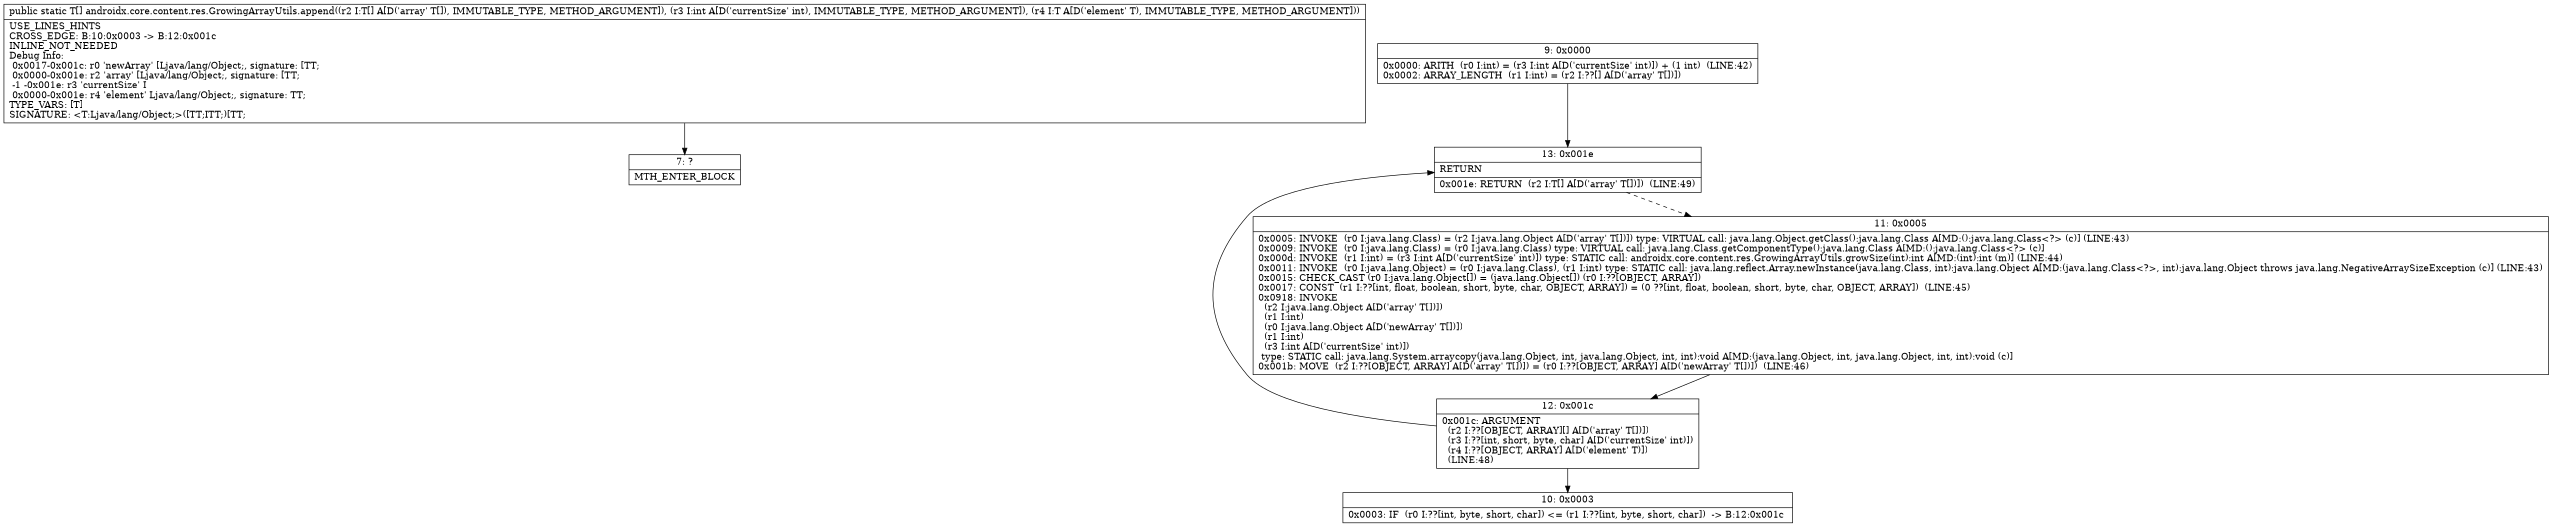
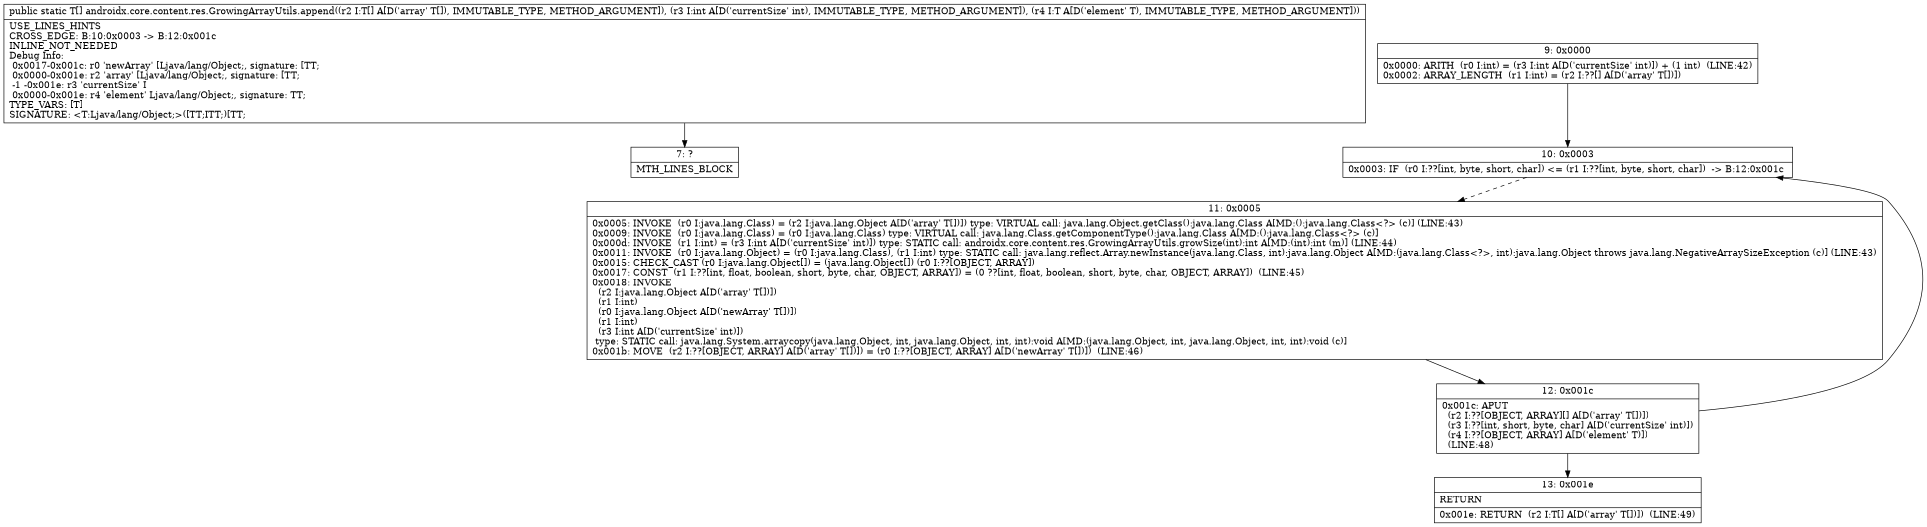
(1568, 112) -> (1568, 112)
(685, 177) -> (685, 169)
(1656, 203) -> (1495, 188)
(1301, 298) -> (635, 283)
(1494, 421) -> (1478, 406)
